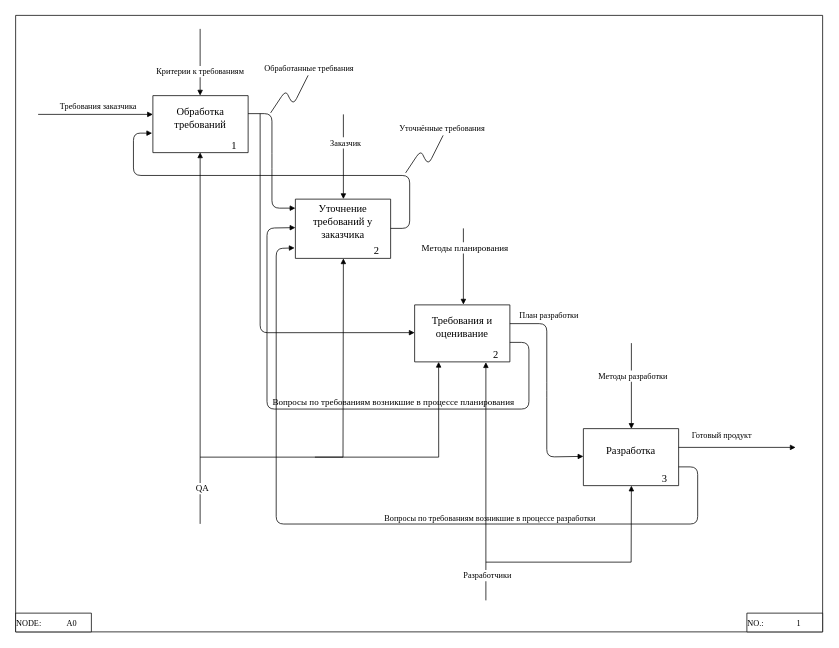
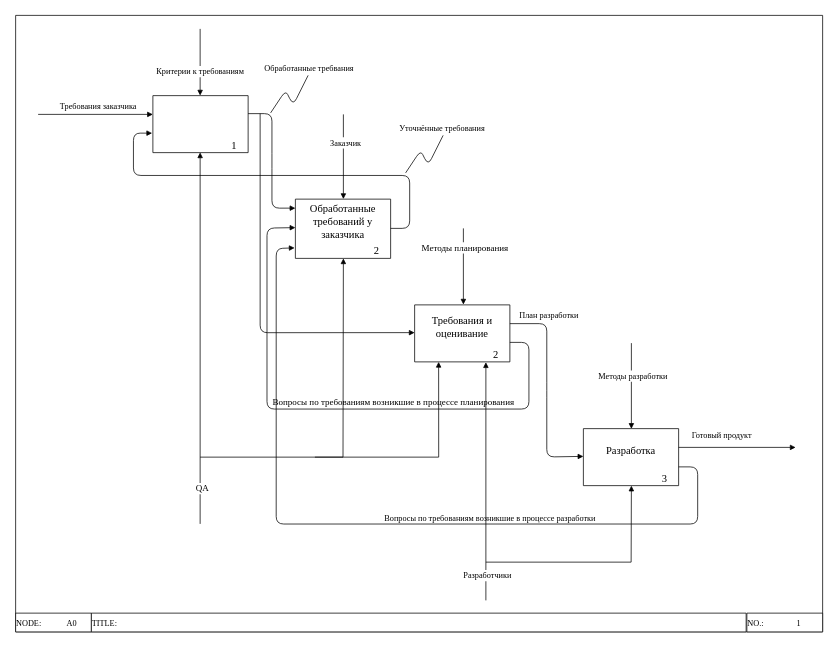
(200, 118) -> none
(343, 222) -> (343, 222)
none -> (419, 623)
